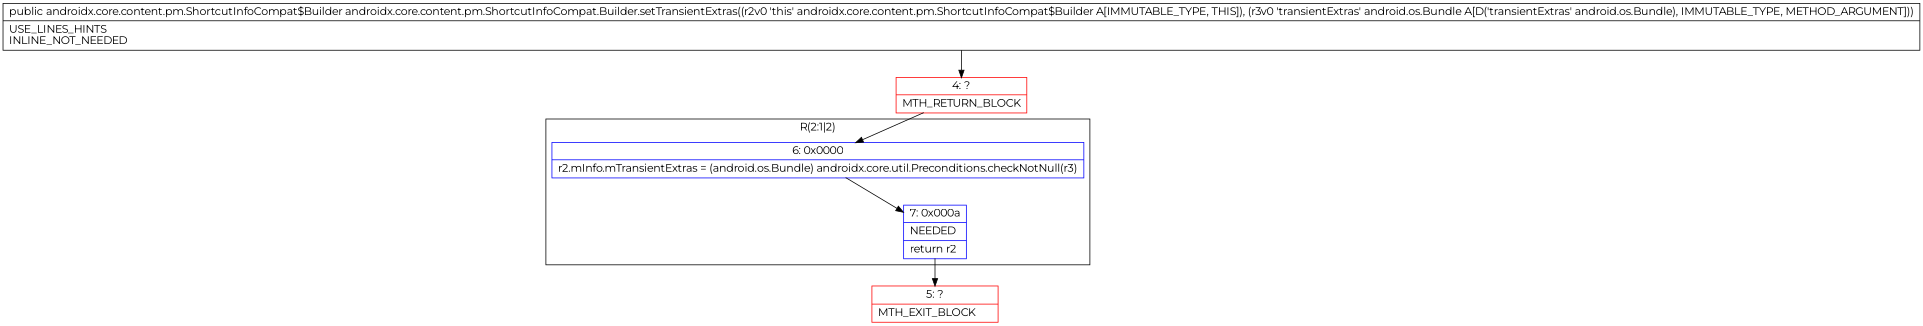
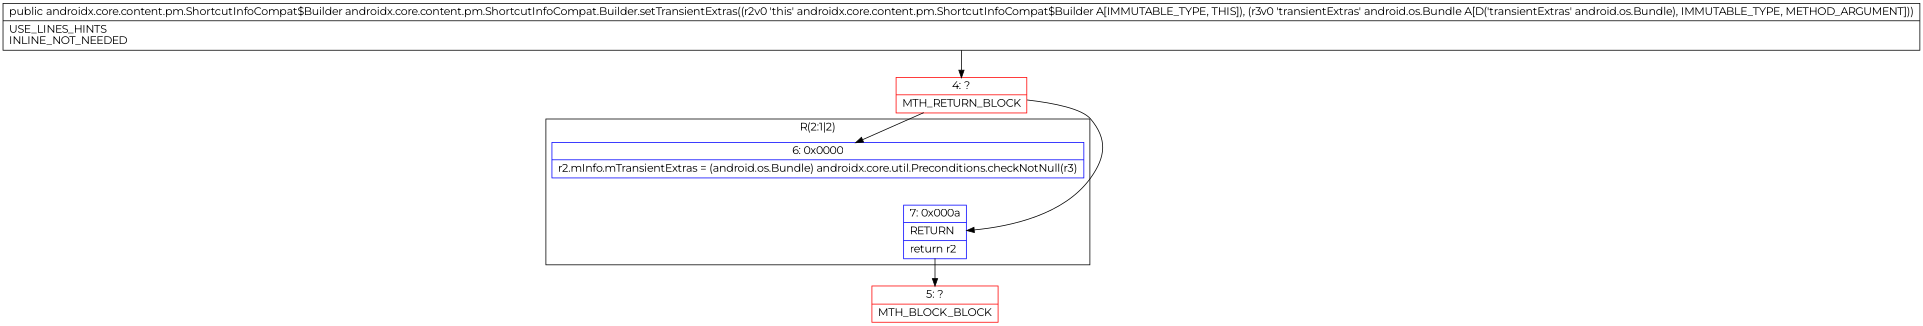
(871, 193) -> (1094, 172)
(933, 231) -> (932, 231)
(927, 313) -> (935, 313)
